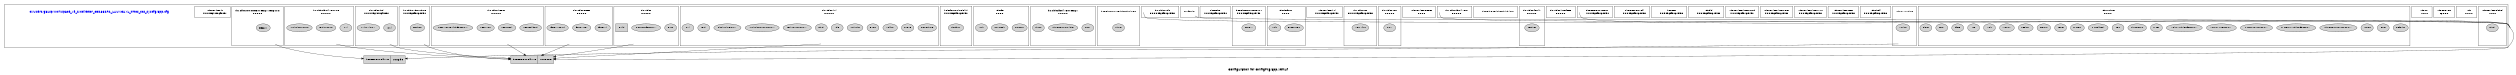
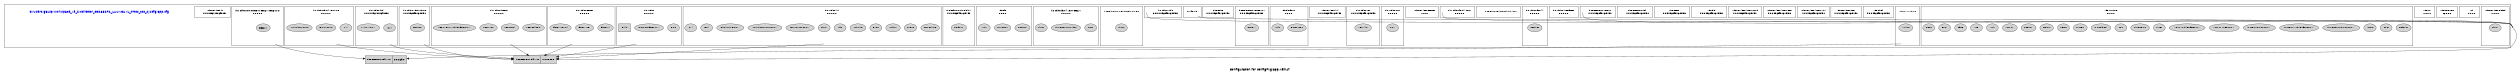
(453, 28) -> (454, 28)
